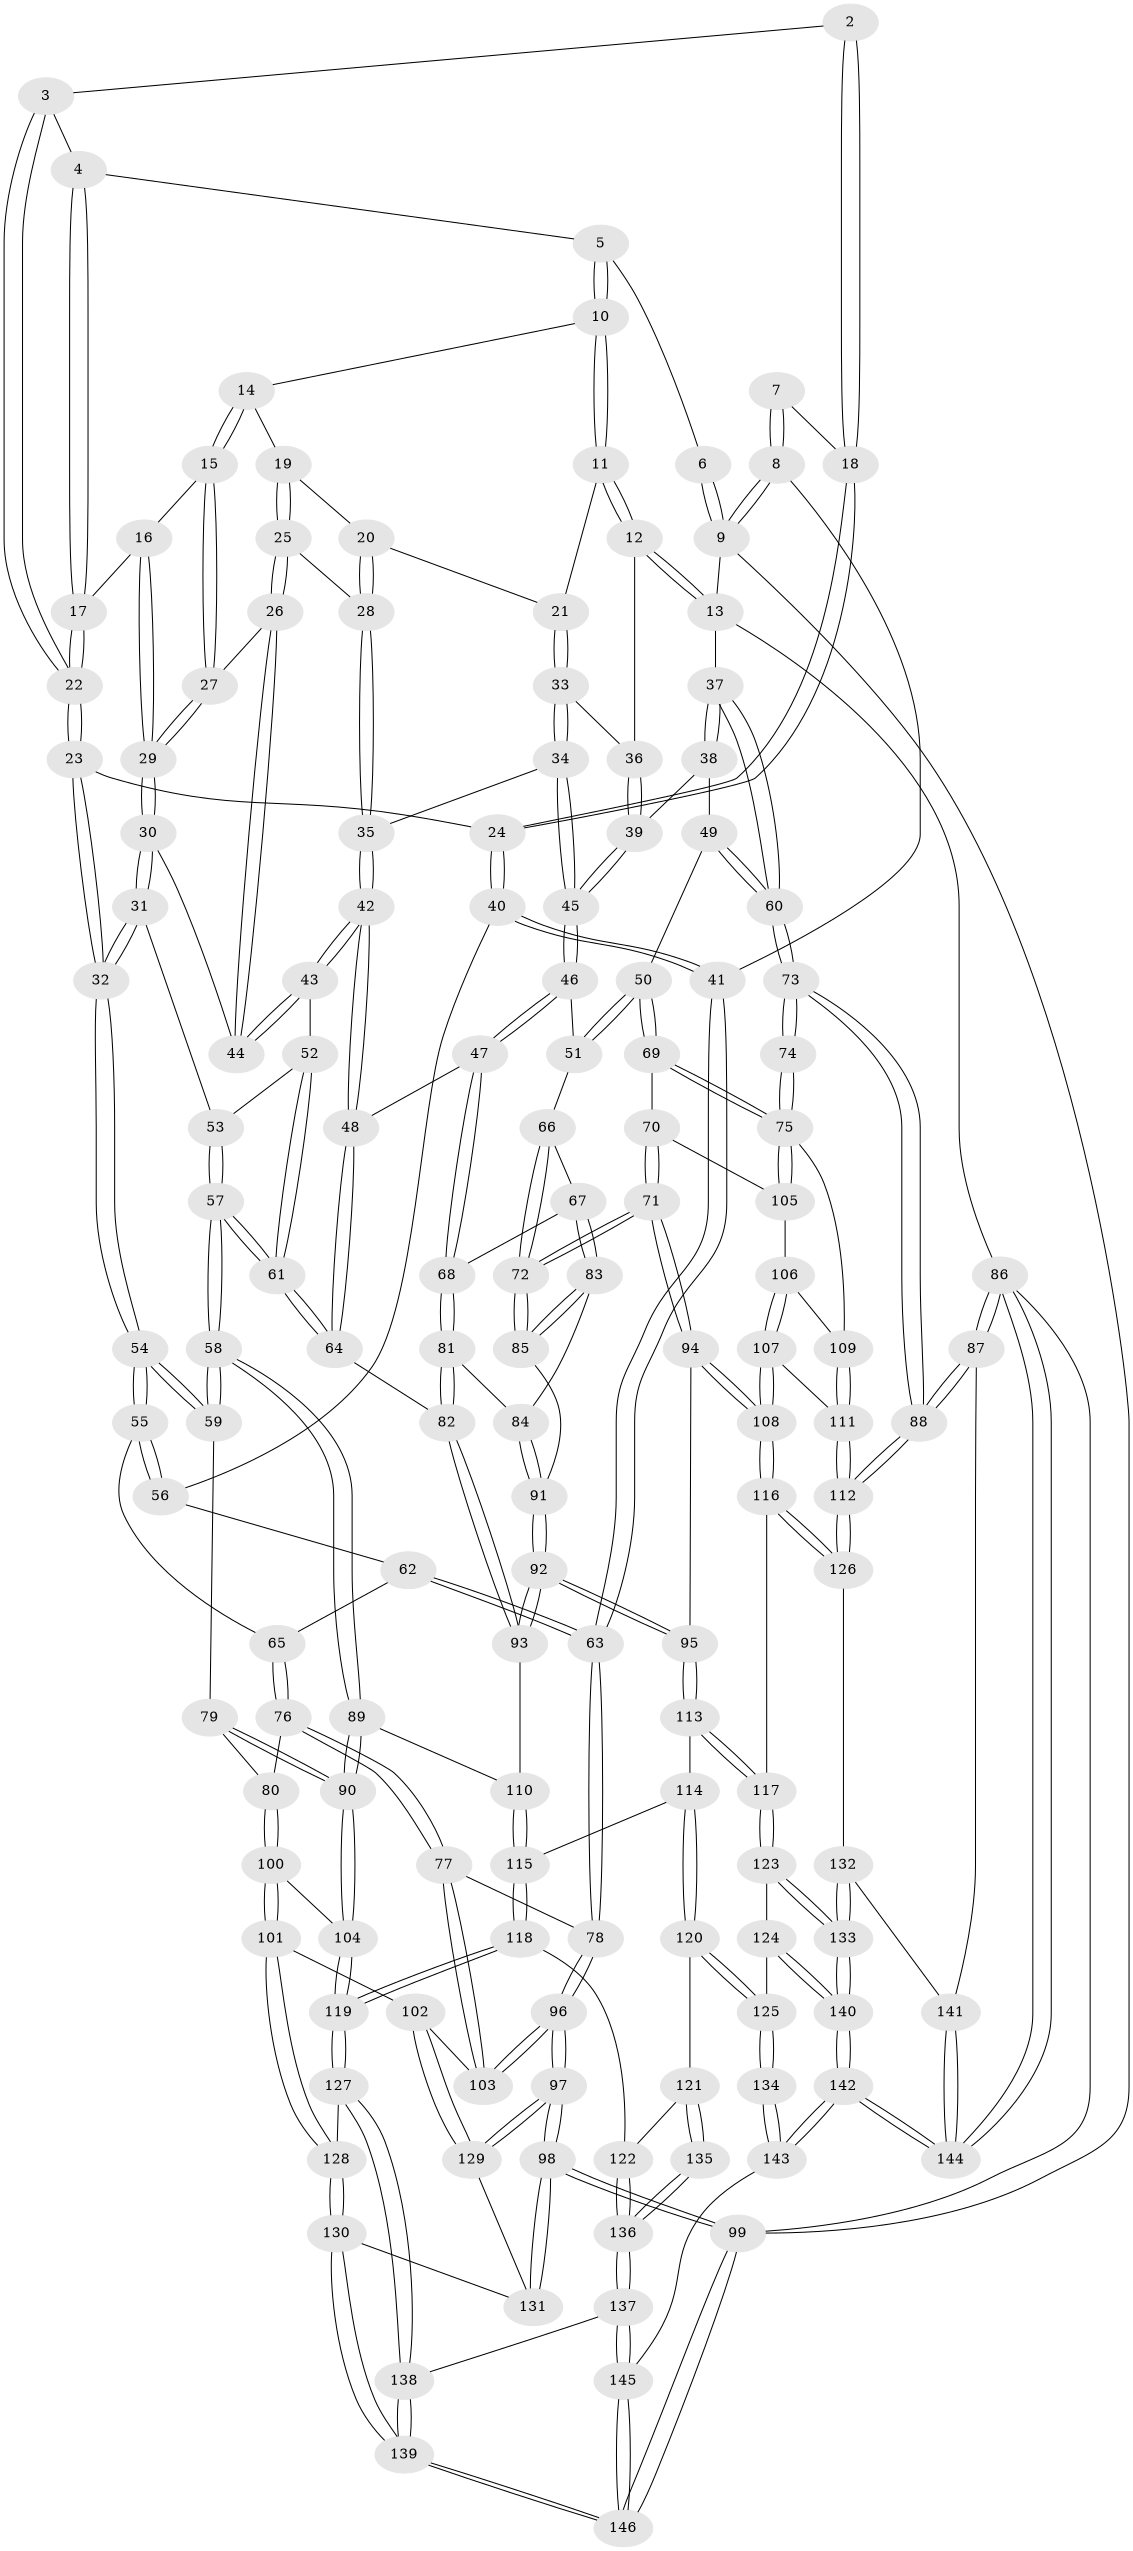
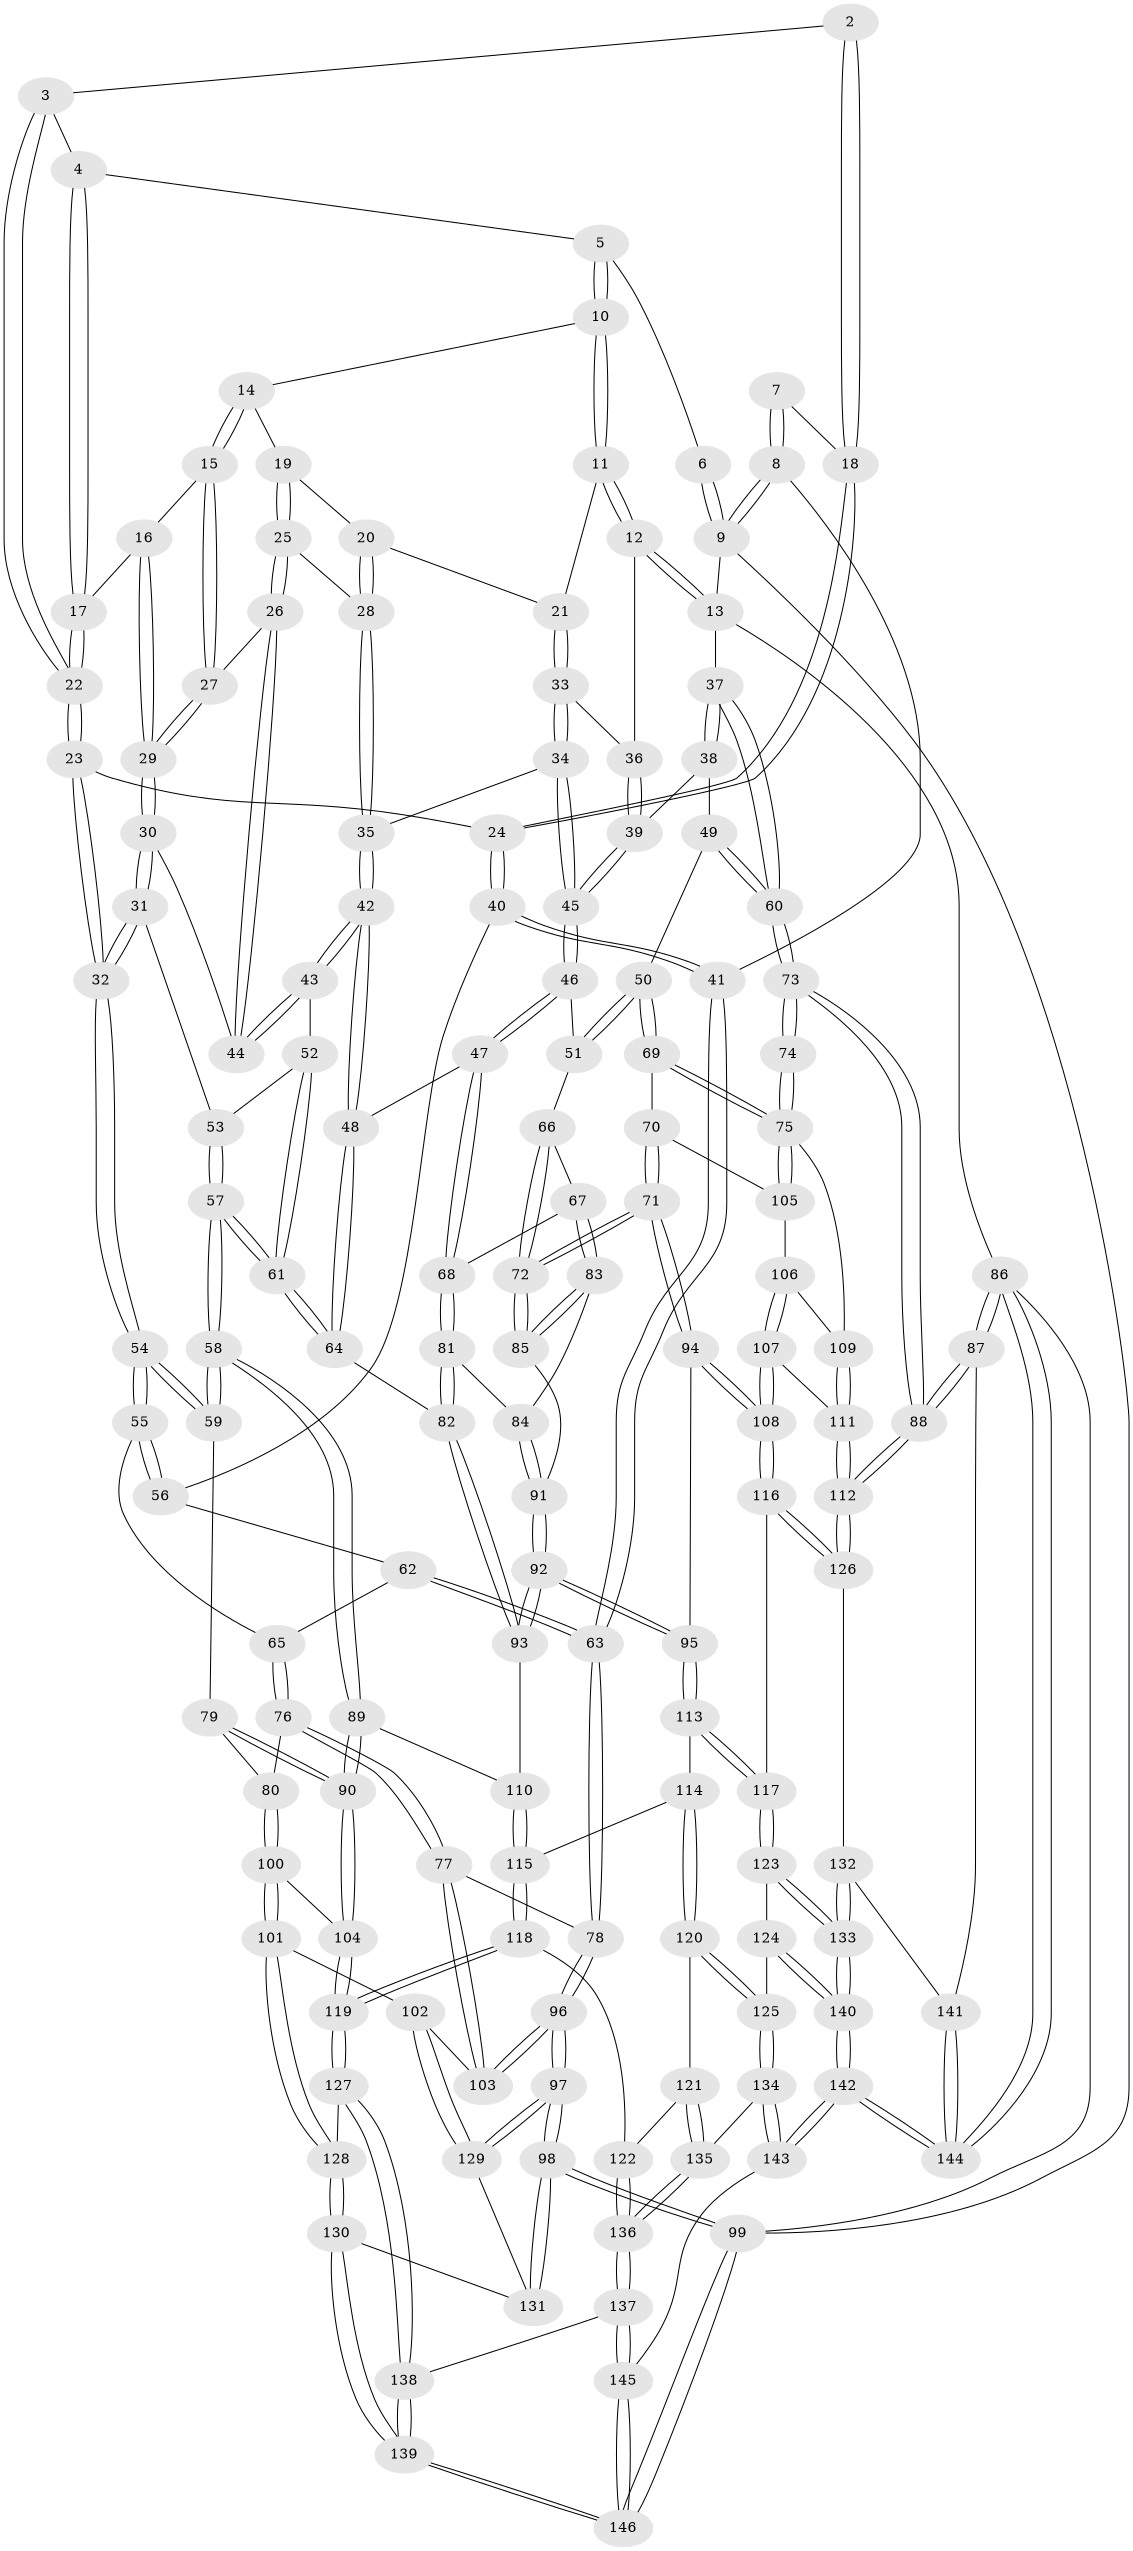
none -> (733, 2123)
